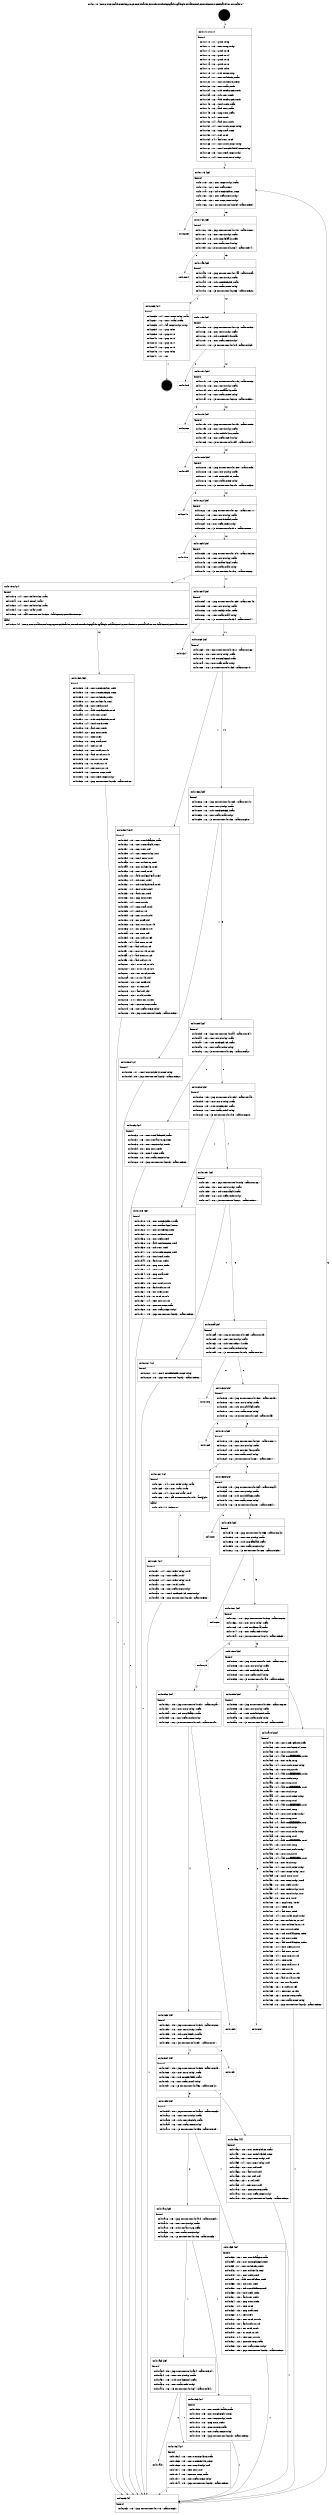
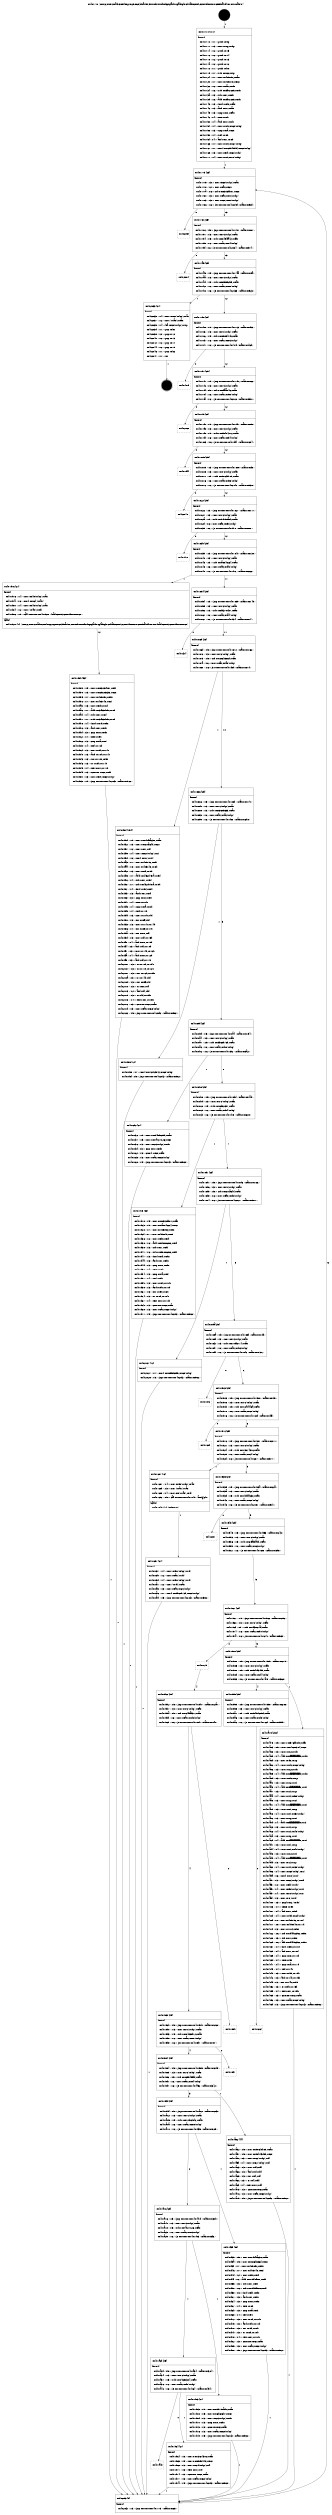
(214, 1622) -> none
